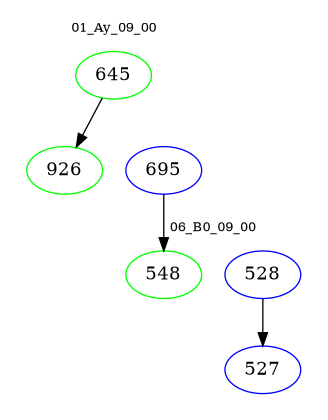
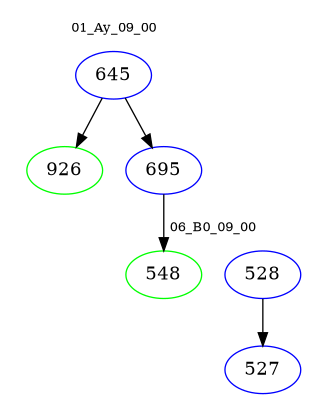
(114, 75) -> (114, 75)
none -> (135, 117)
